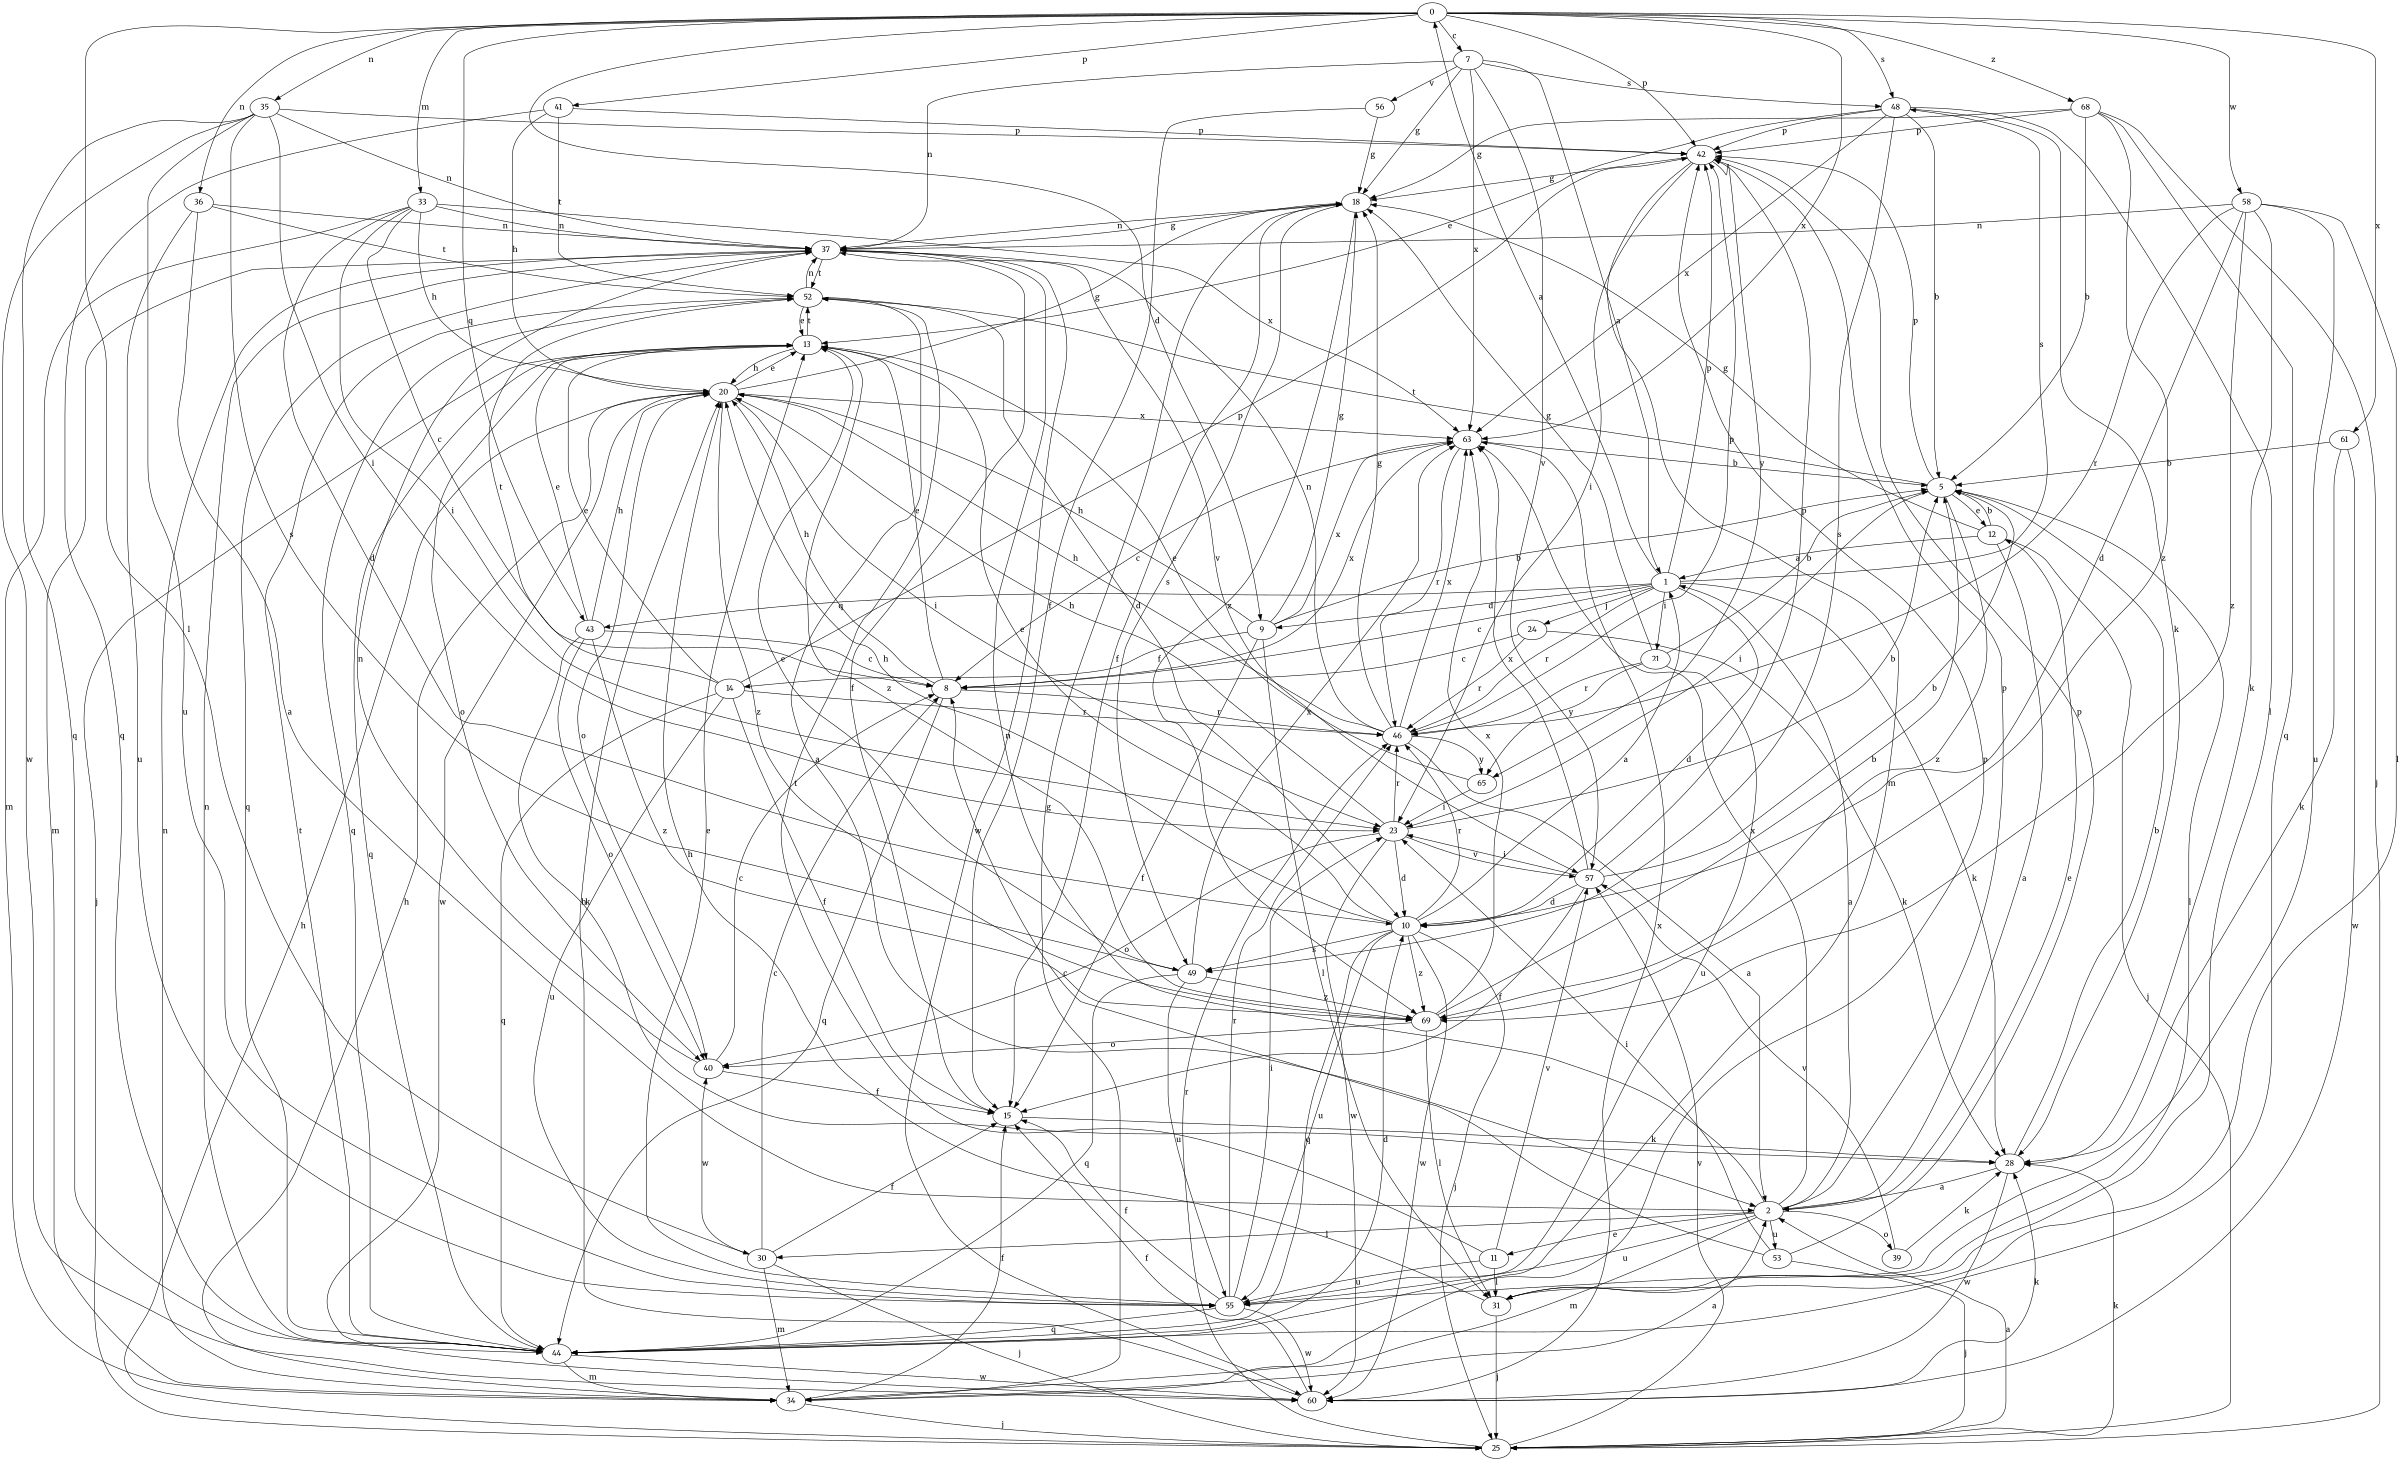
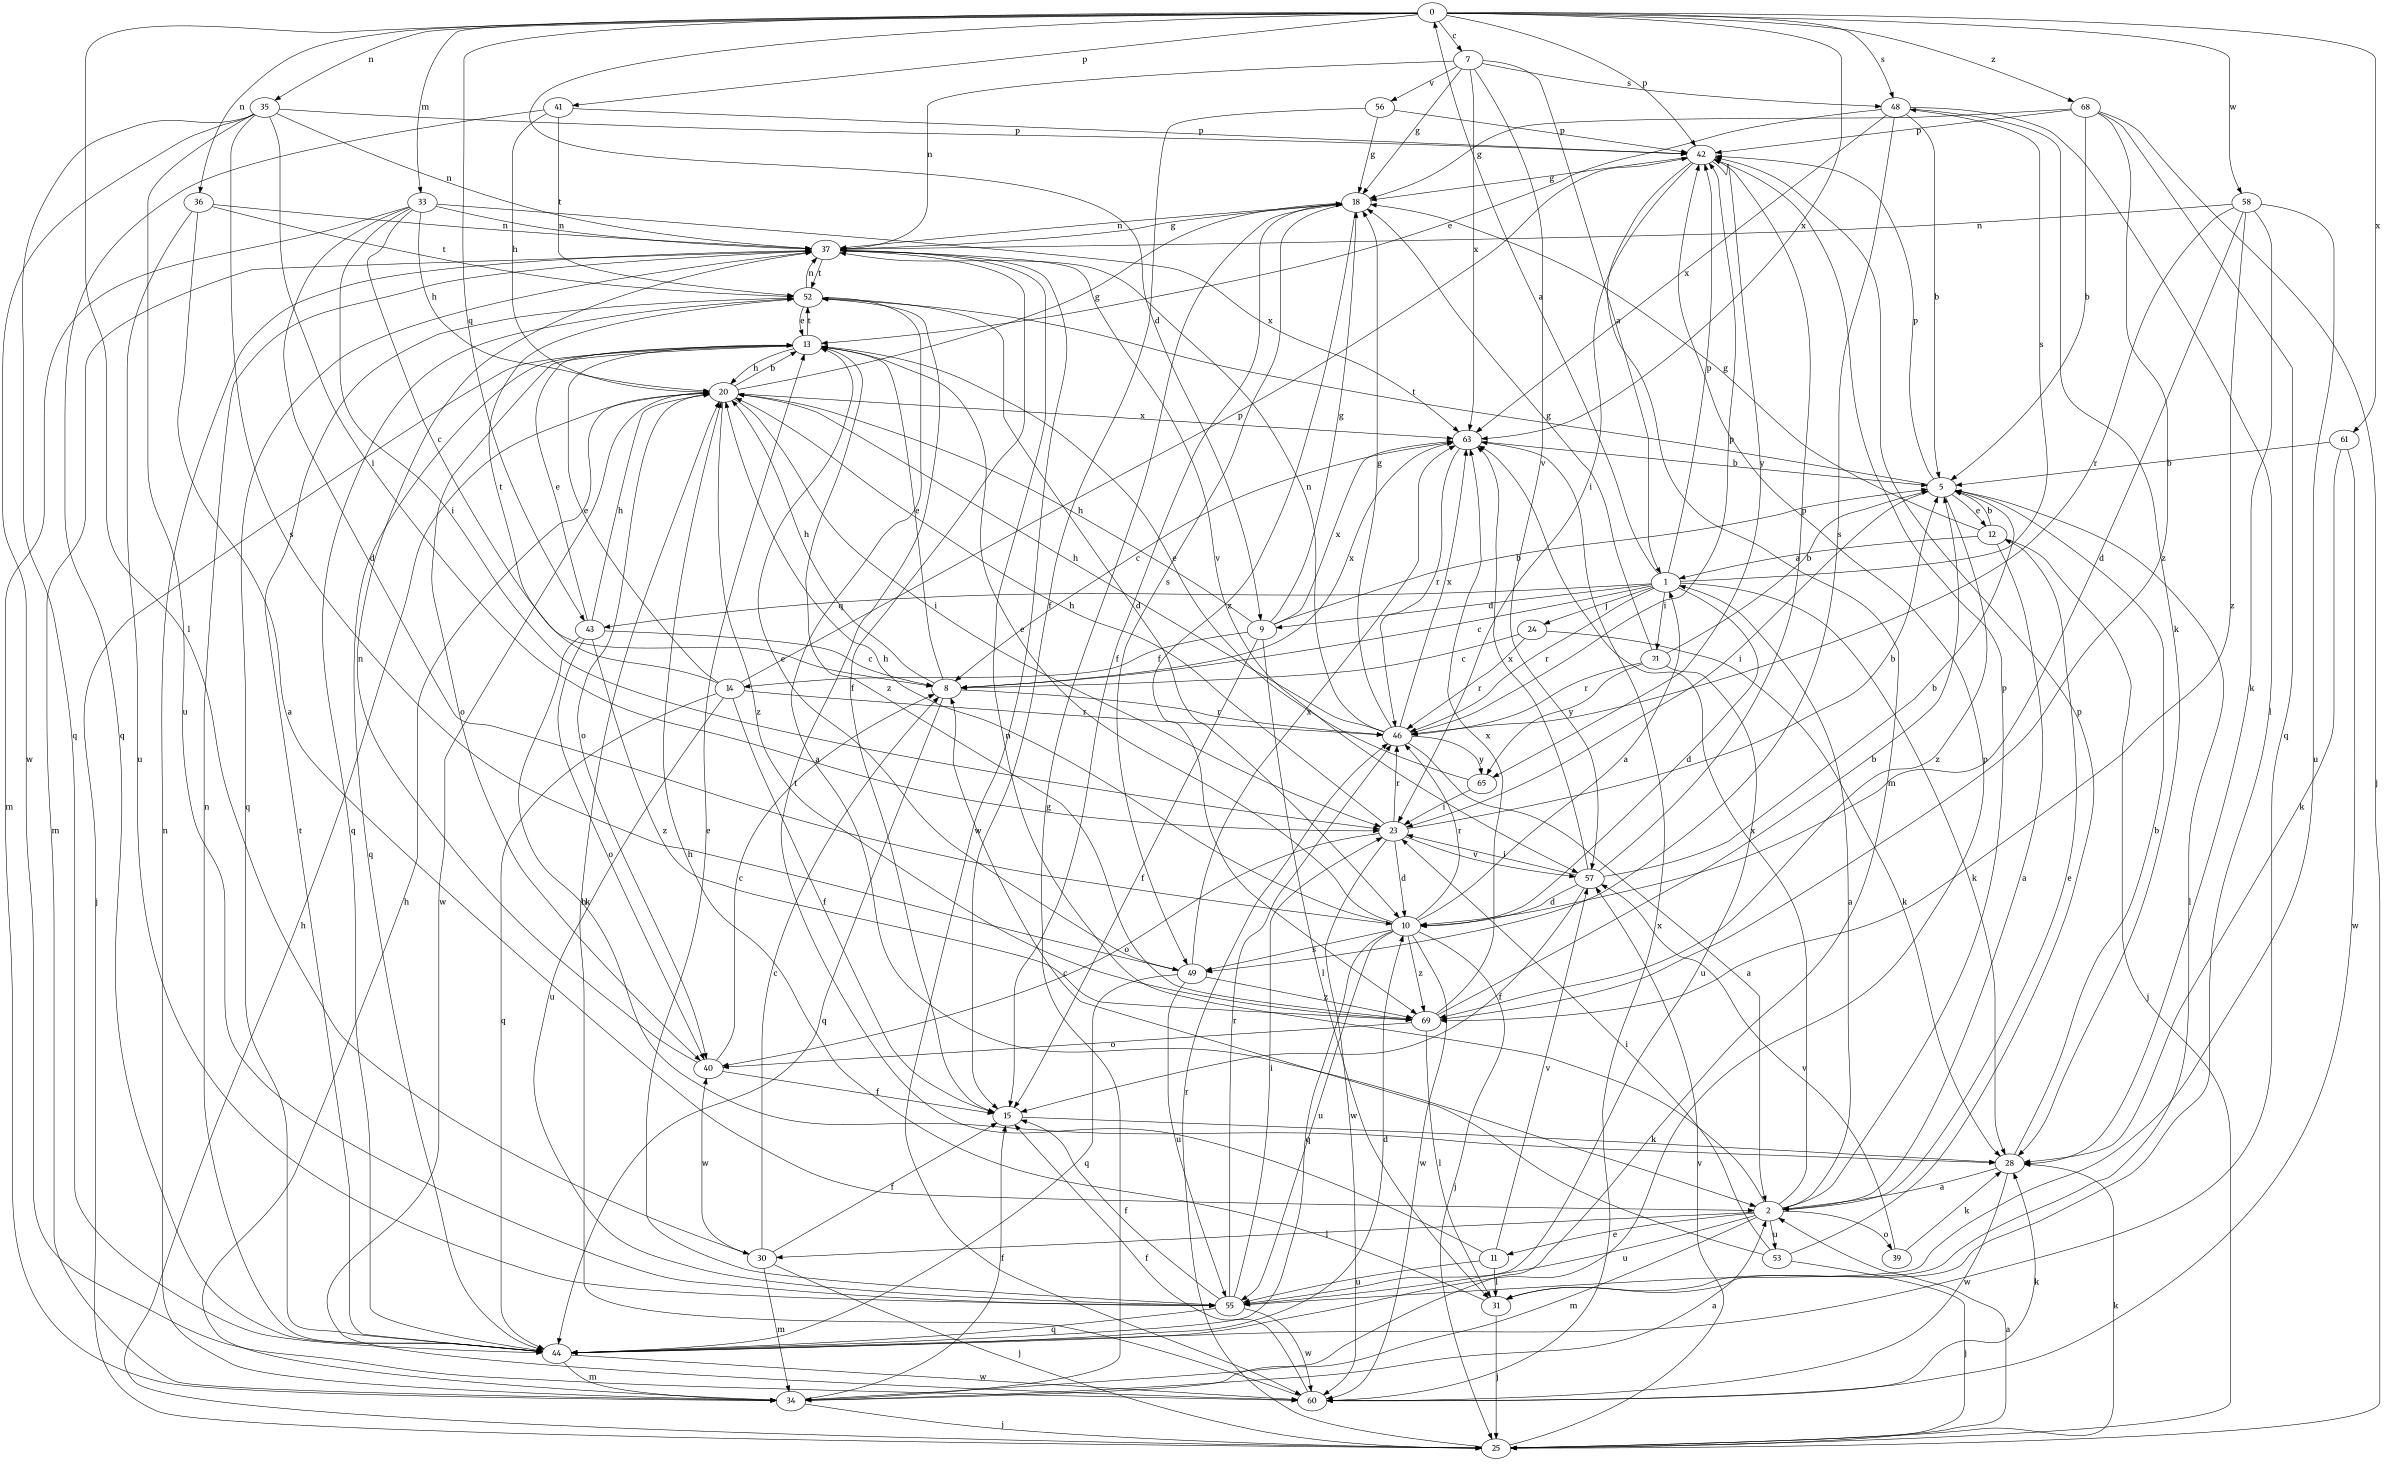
(1799, 123) -> (1538, 131)
(773, 369) -> (773, 369)
(2266, 991) -> none
